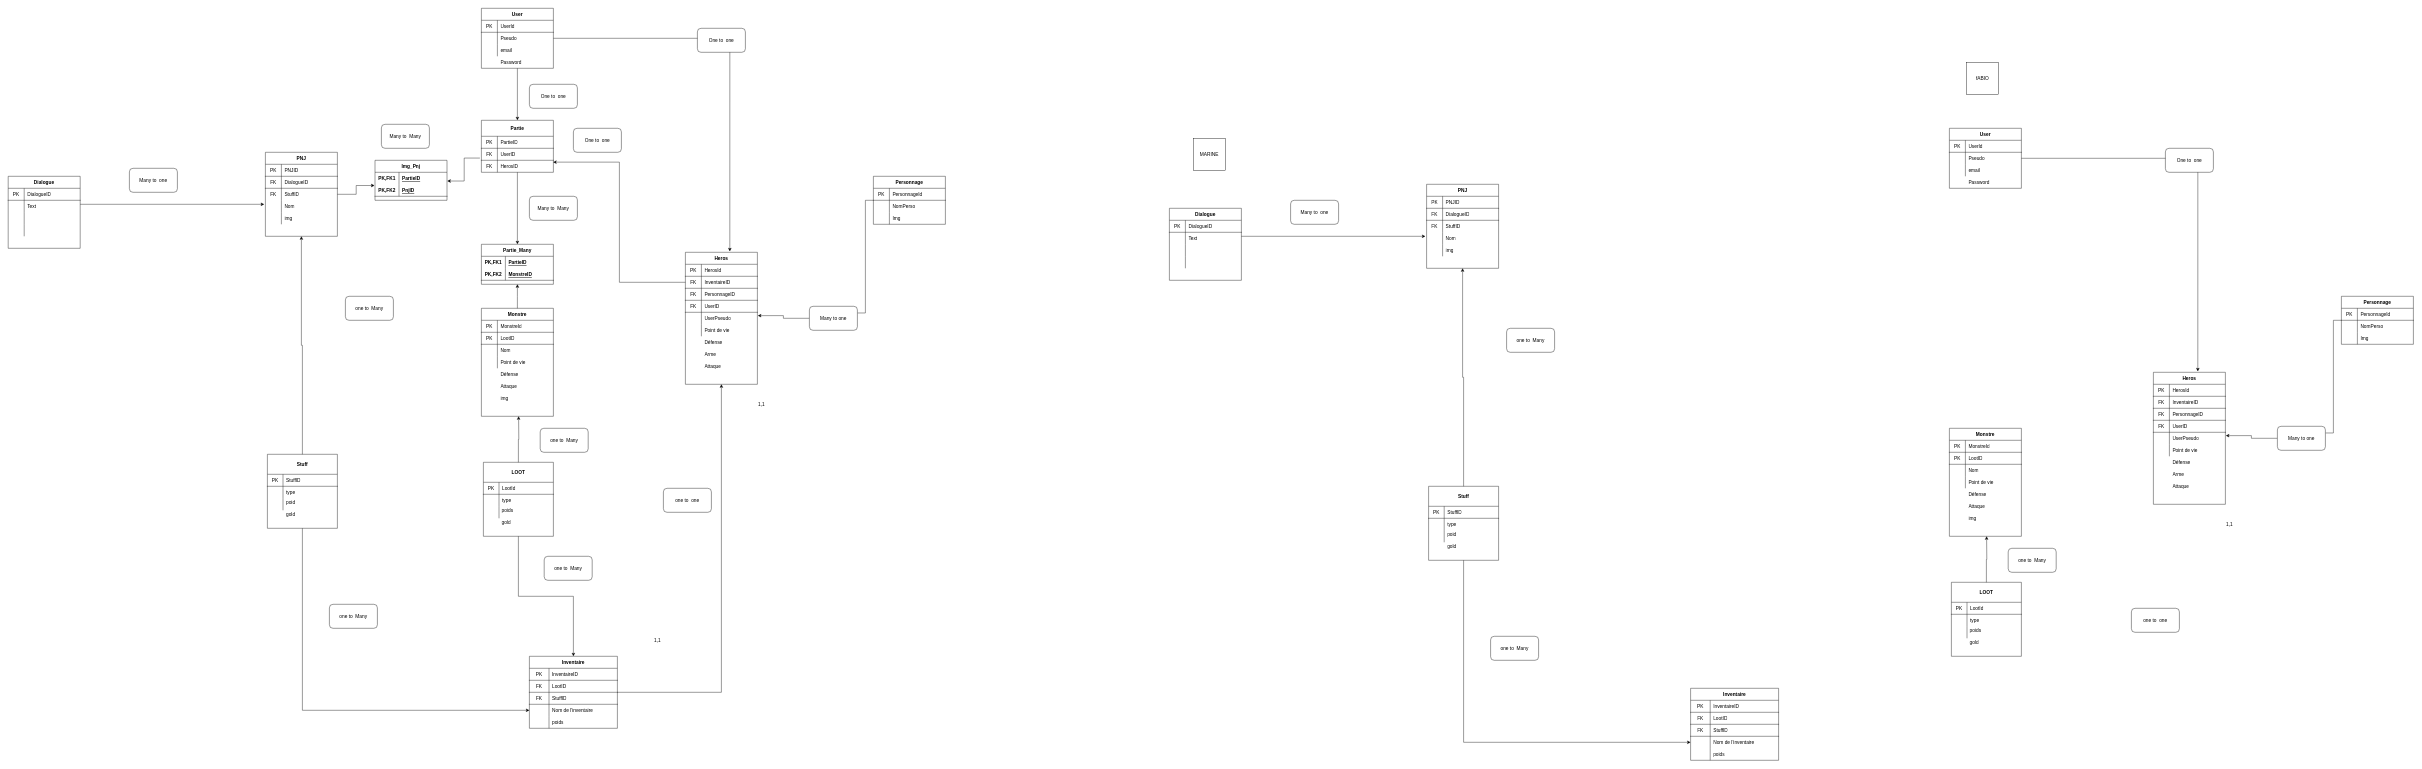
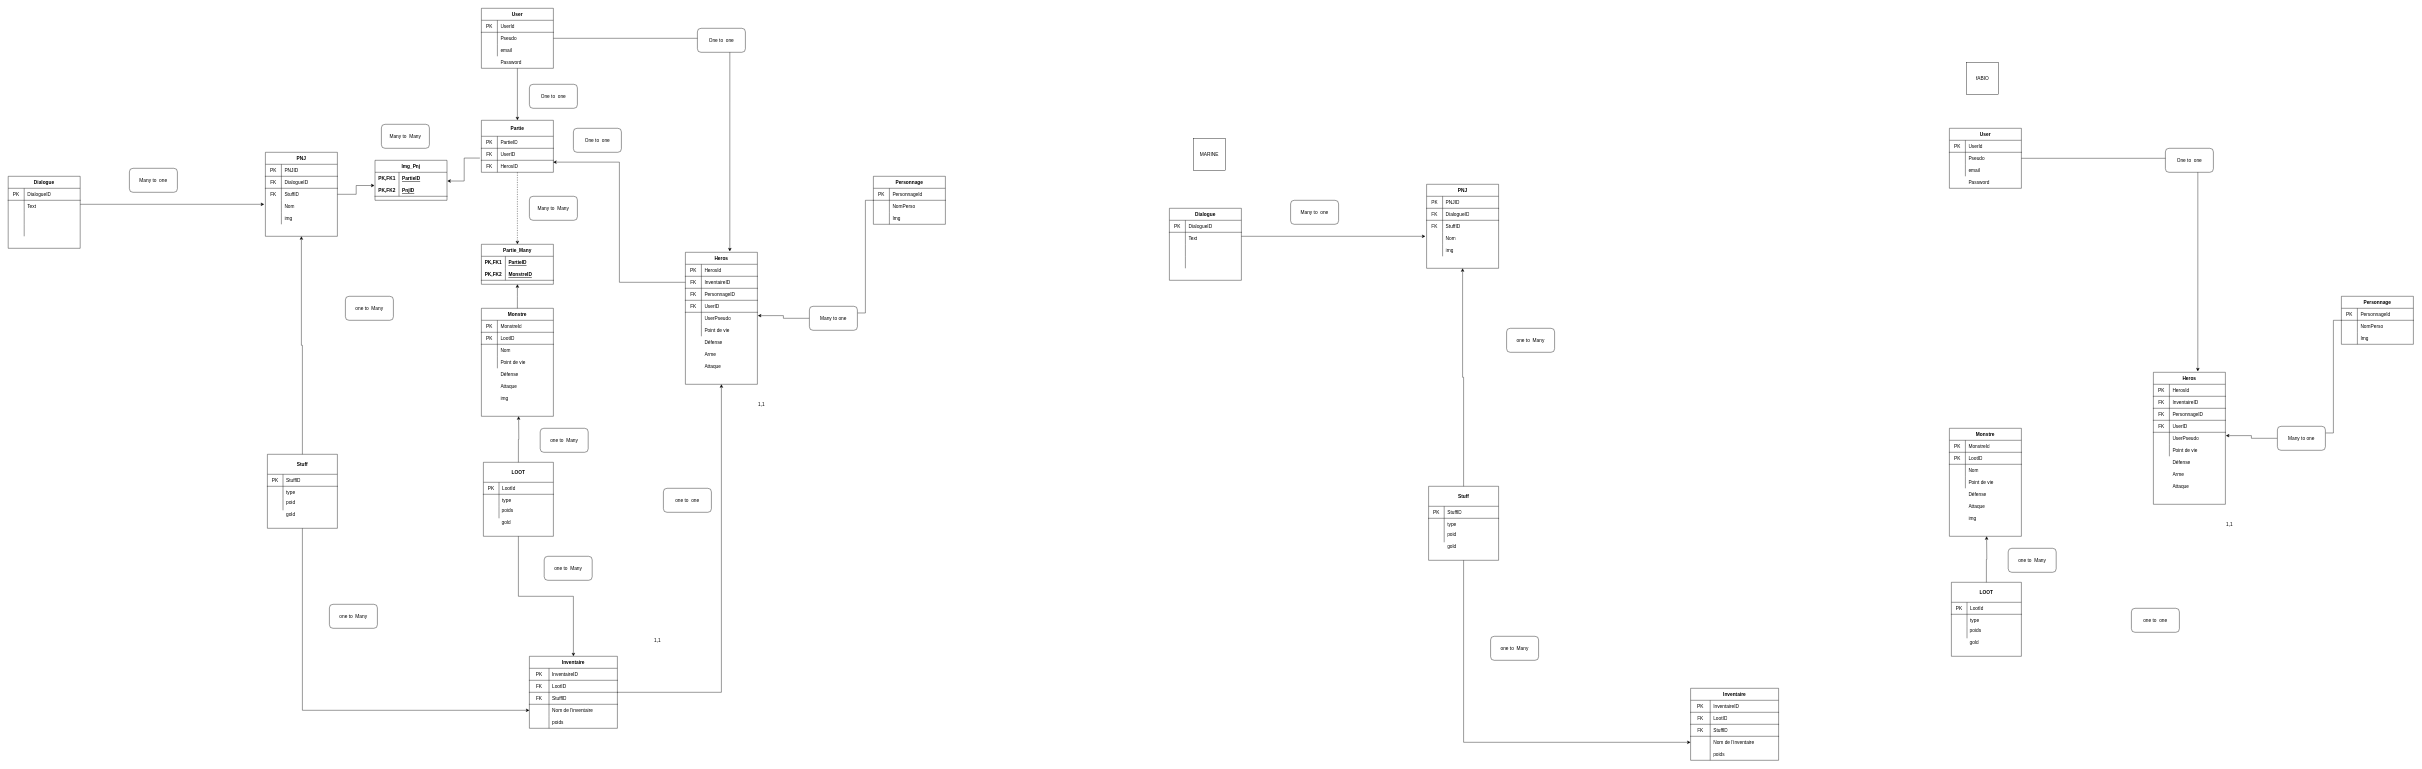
(517, 206) -> (517, 206)
